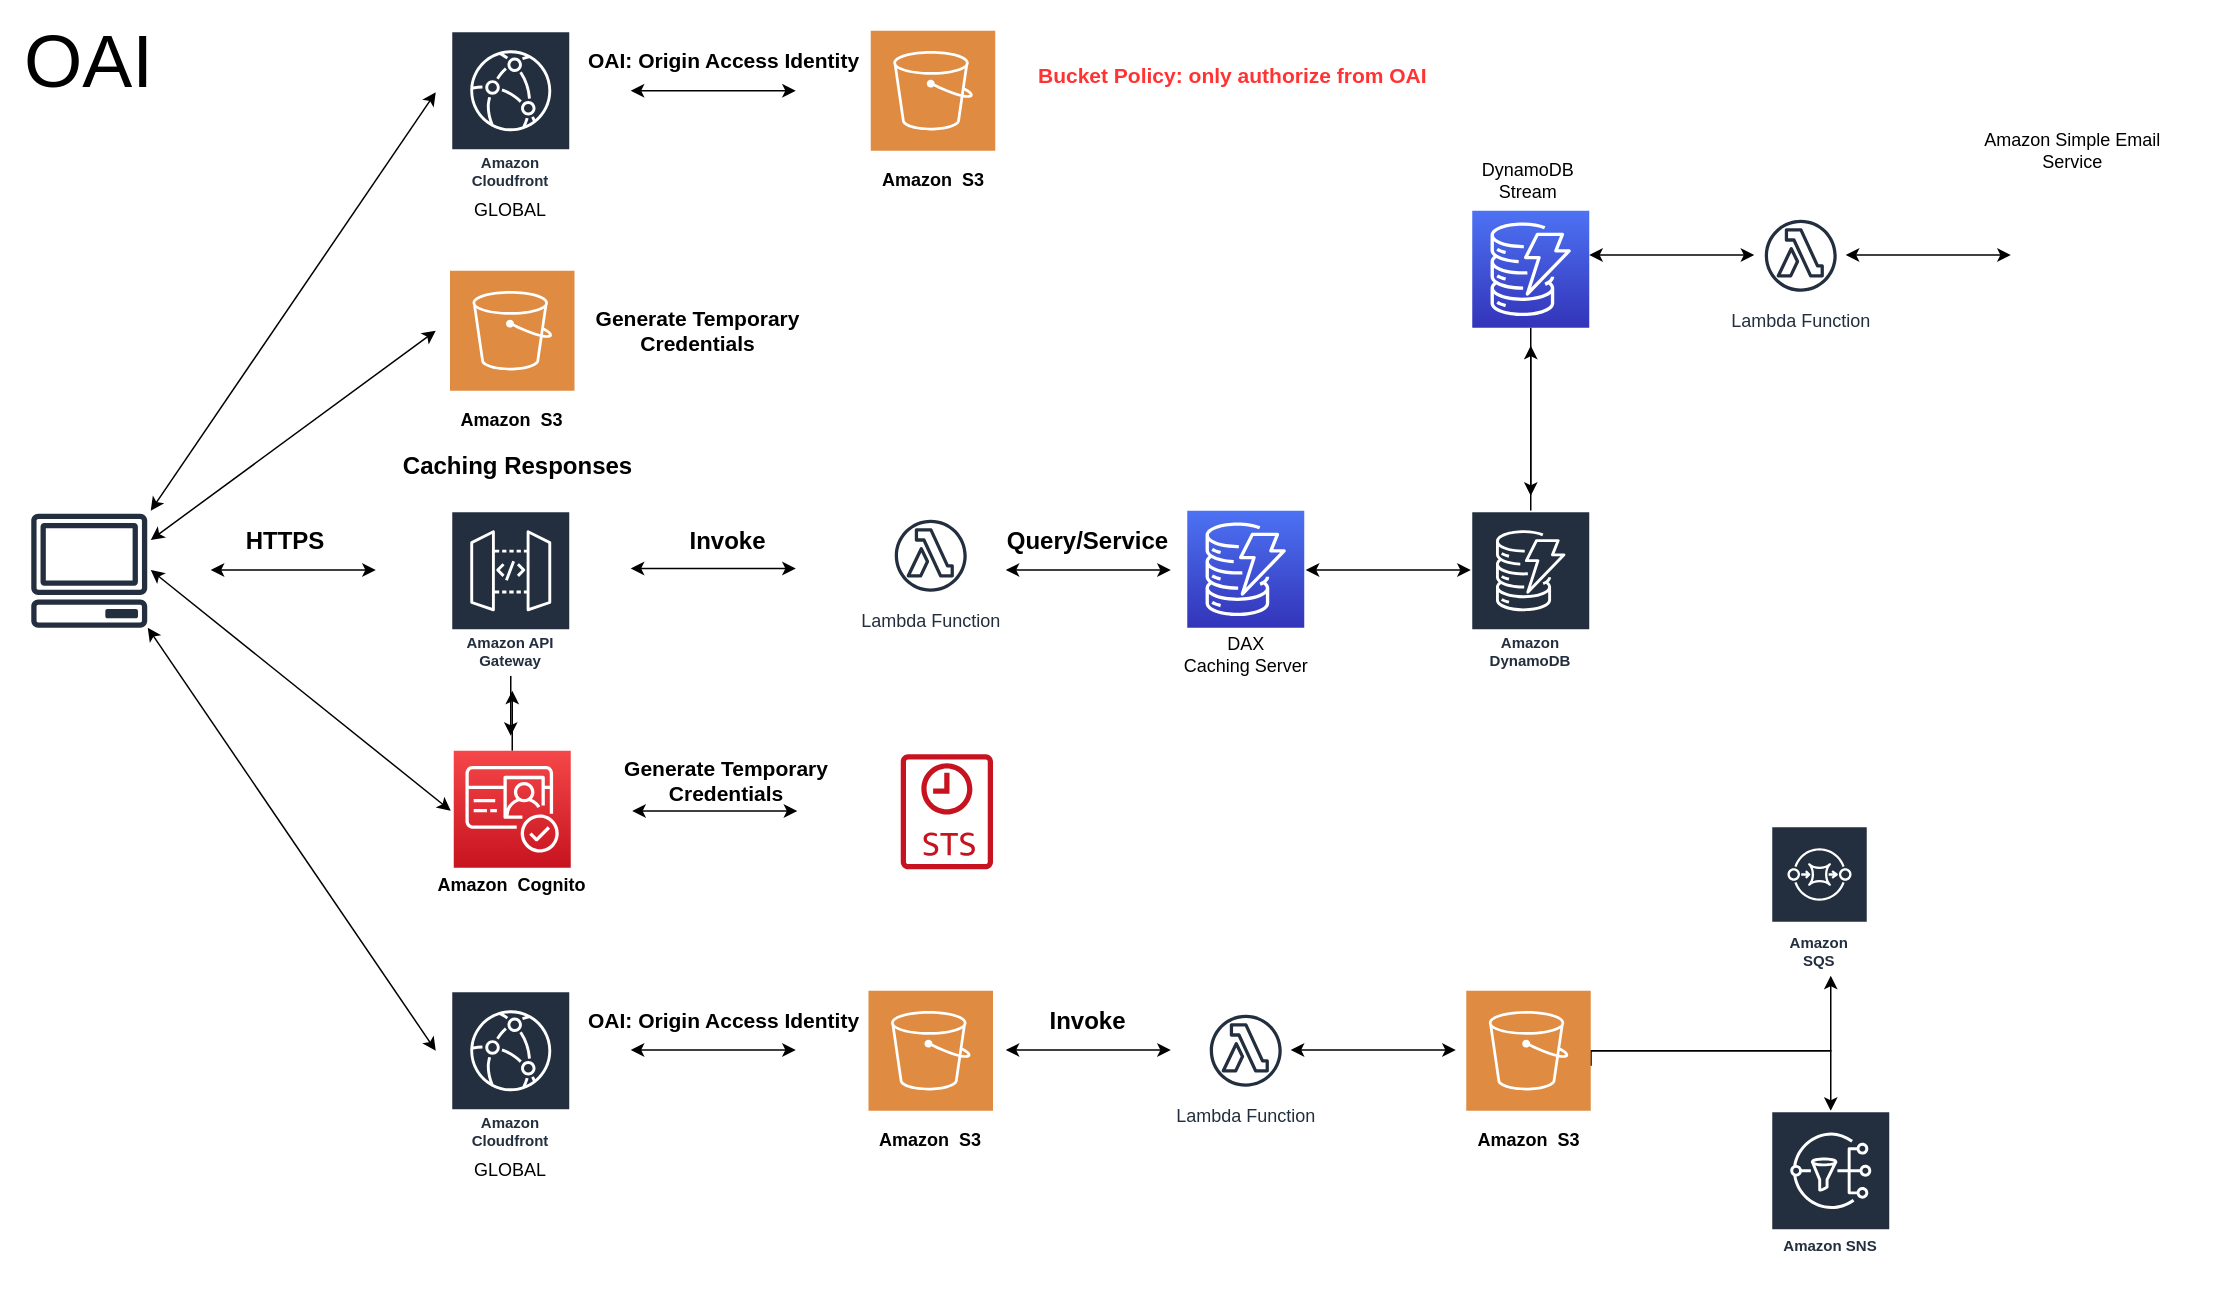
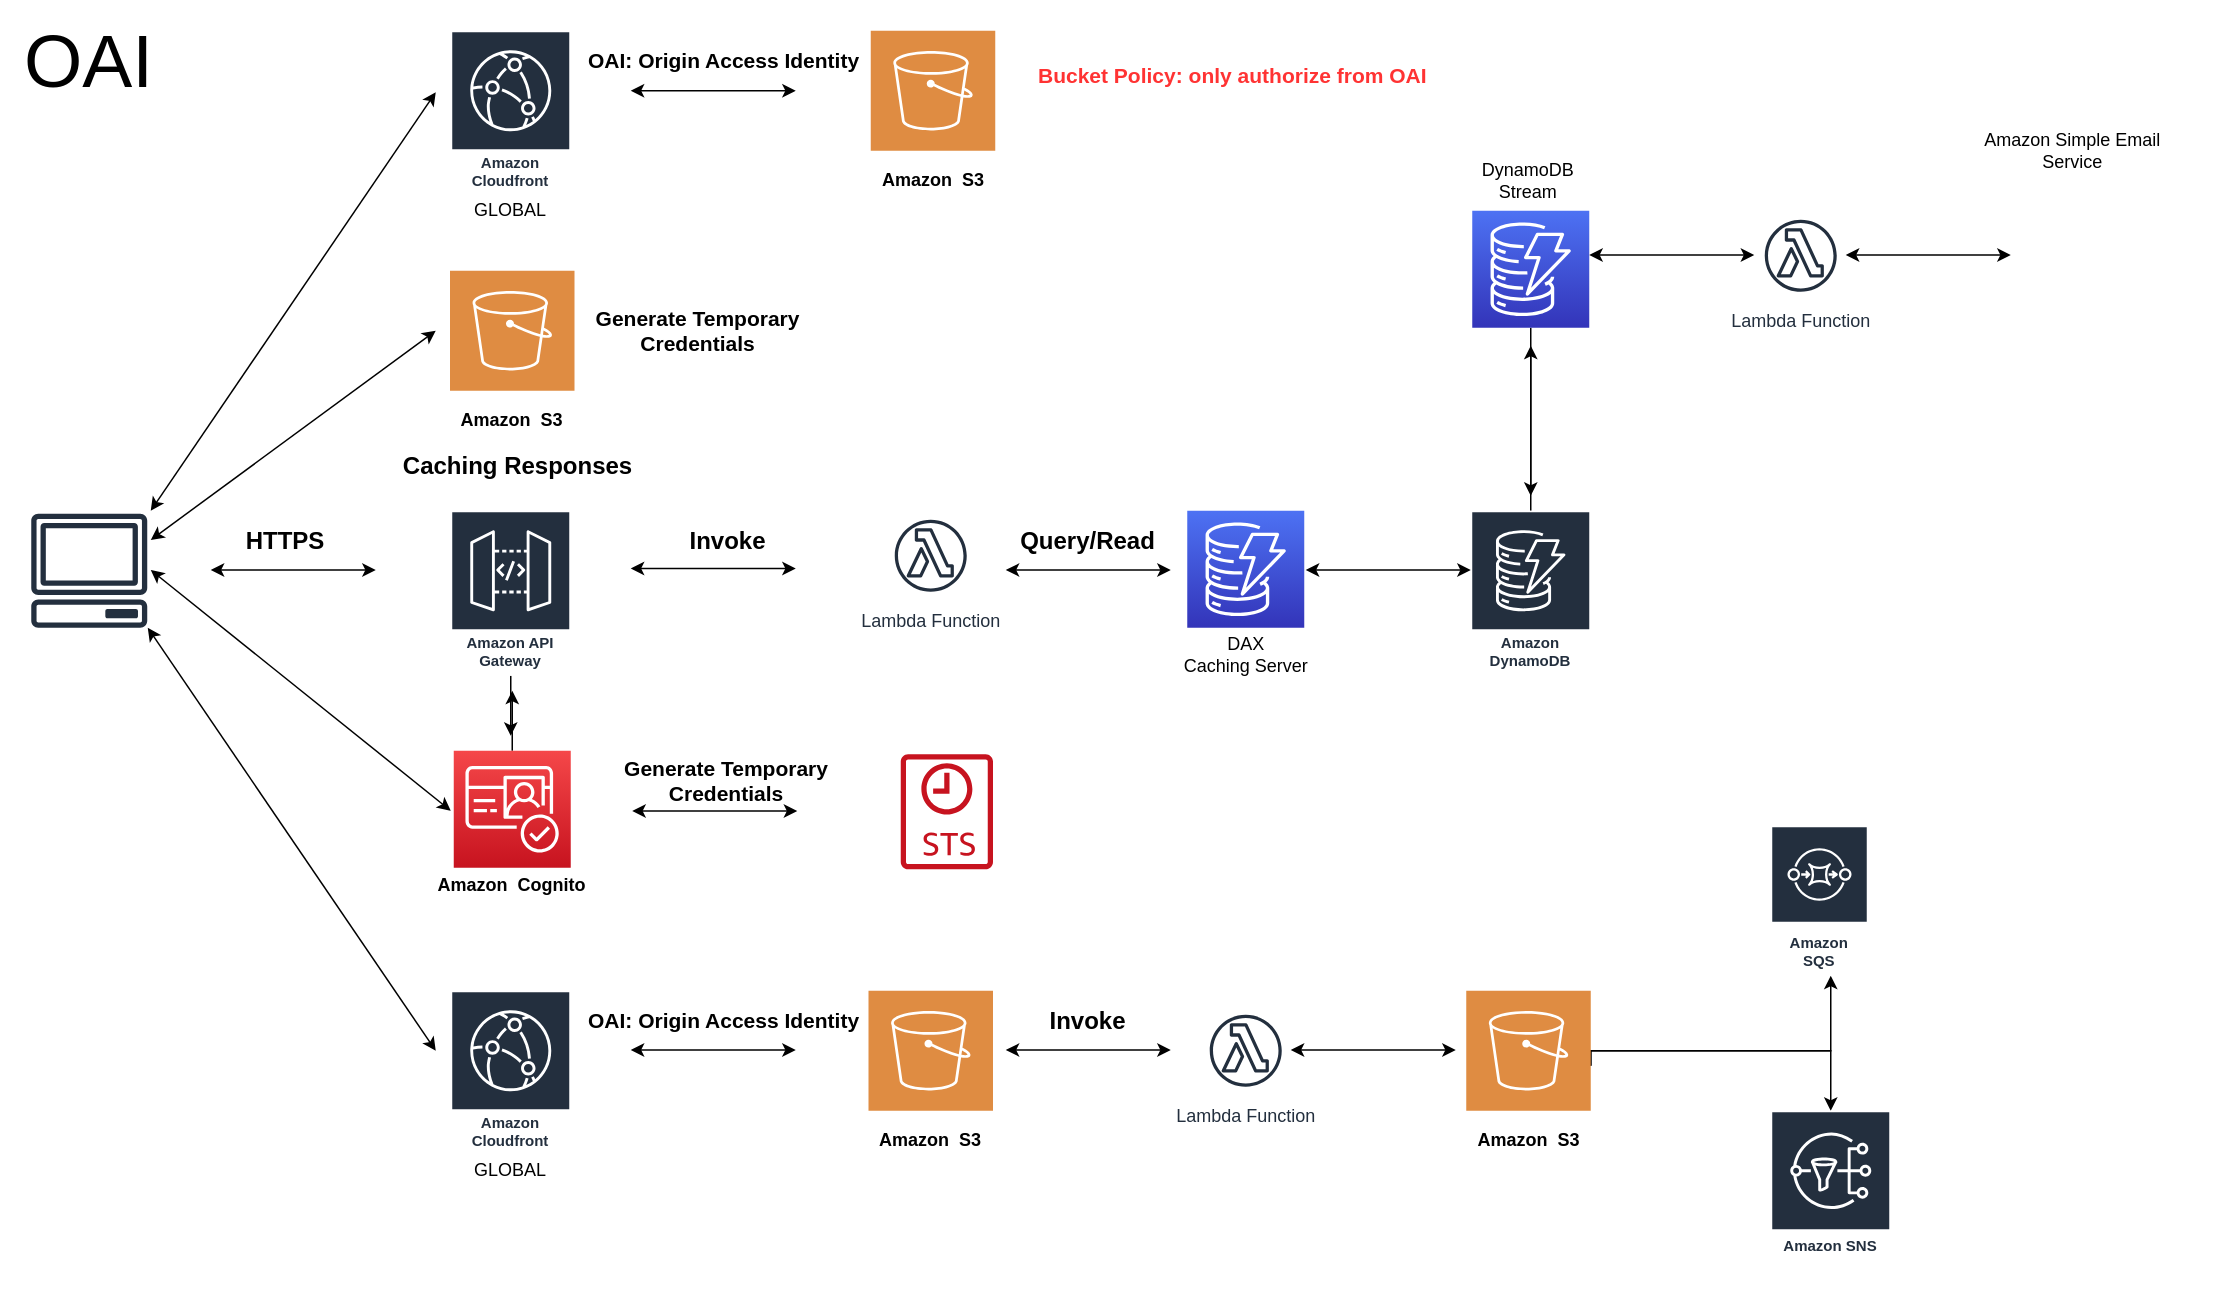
(1088, 541) -> (1088, 541)
